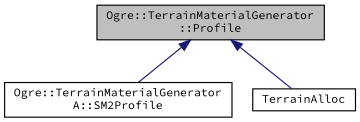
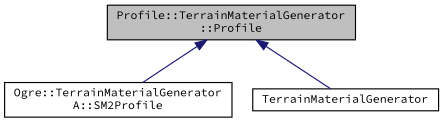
(211, 23) -> (231, 23)
(304, 100) -> (346, 100)
